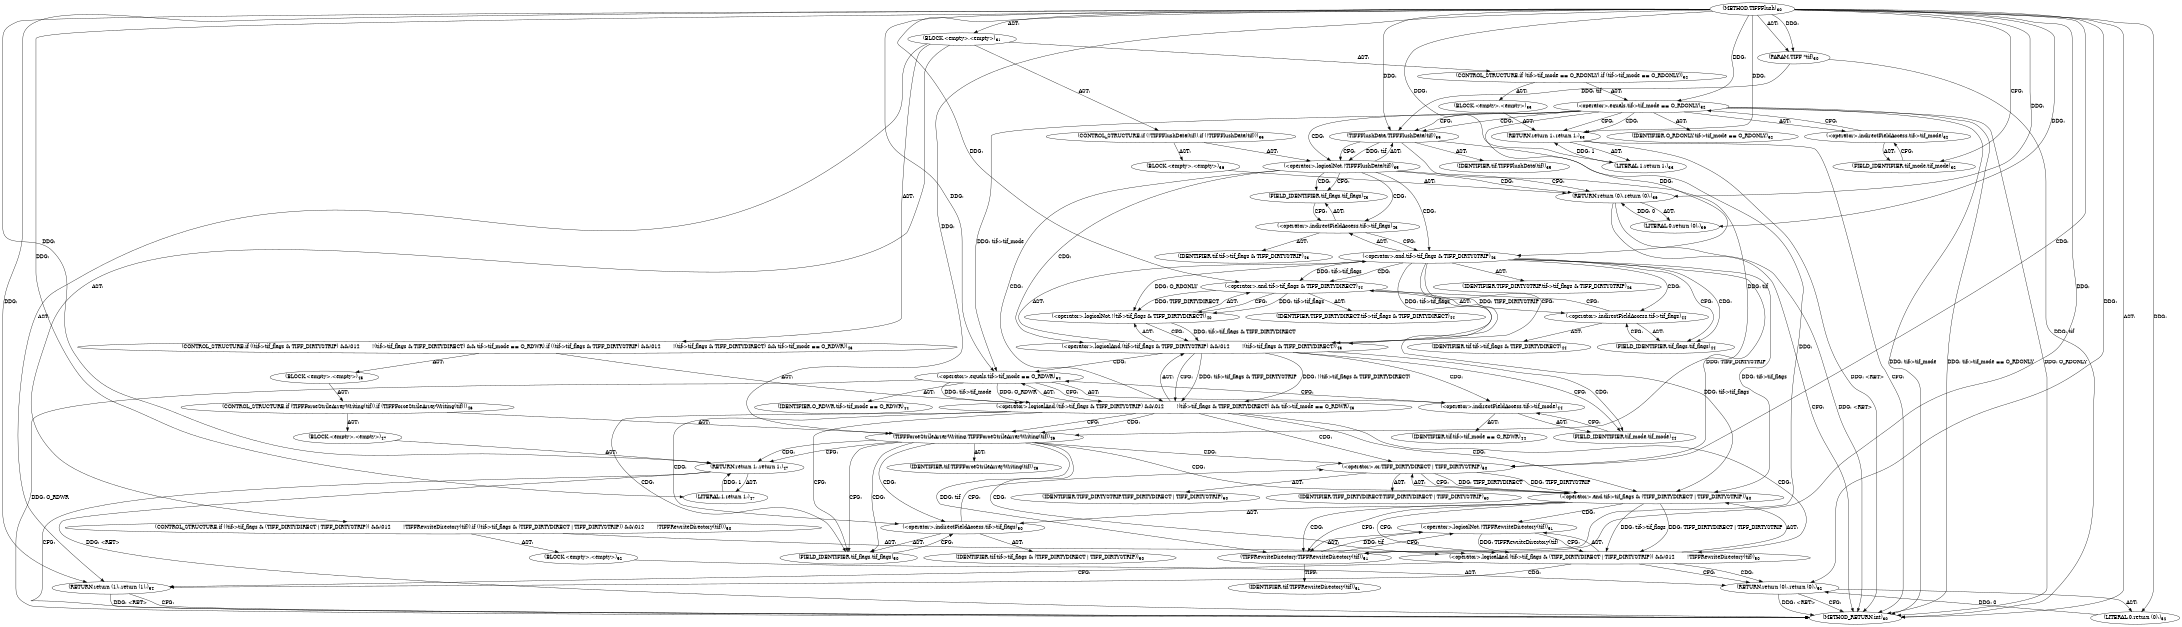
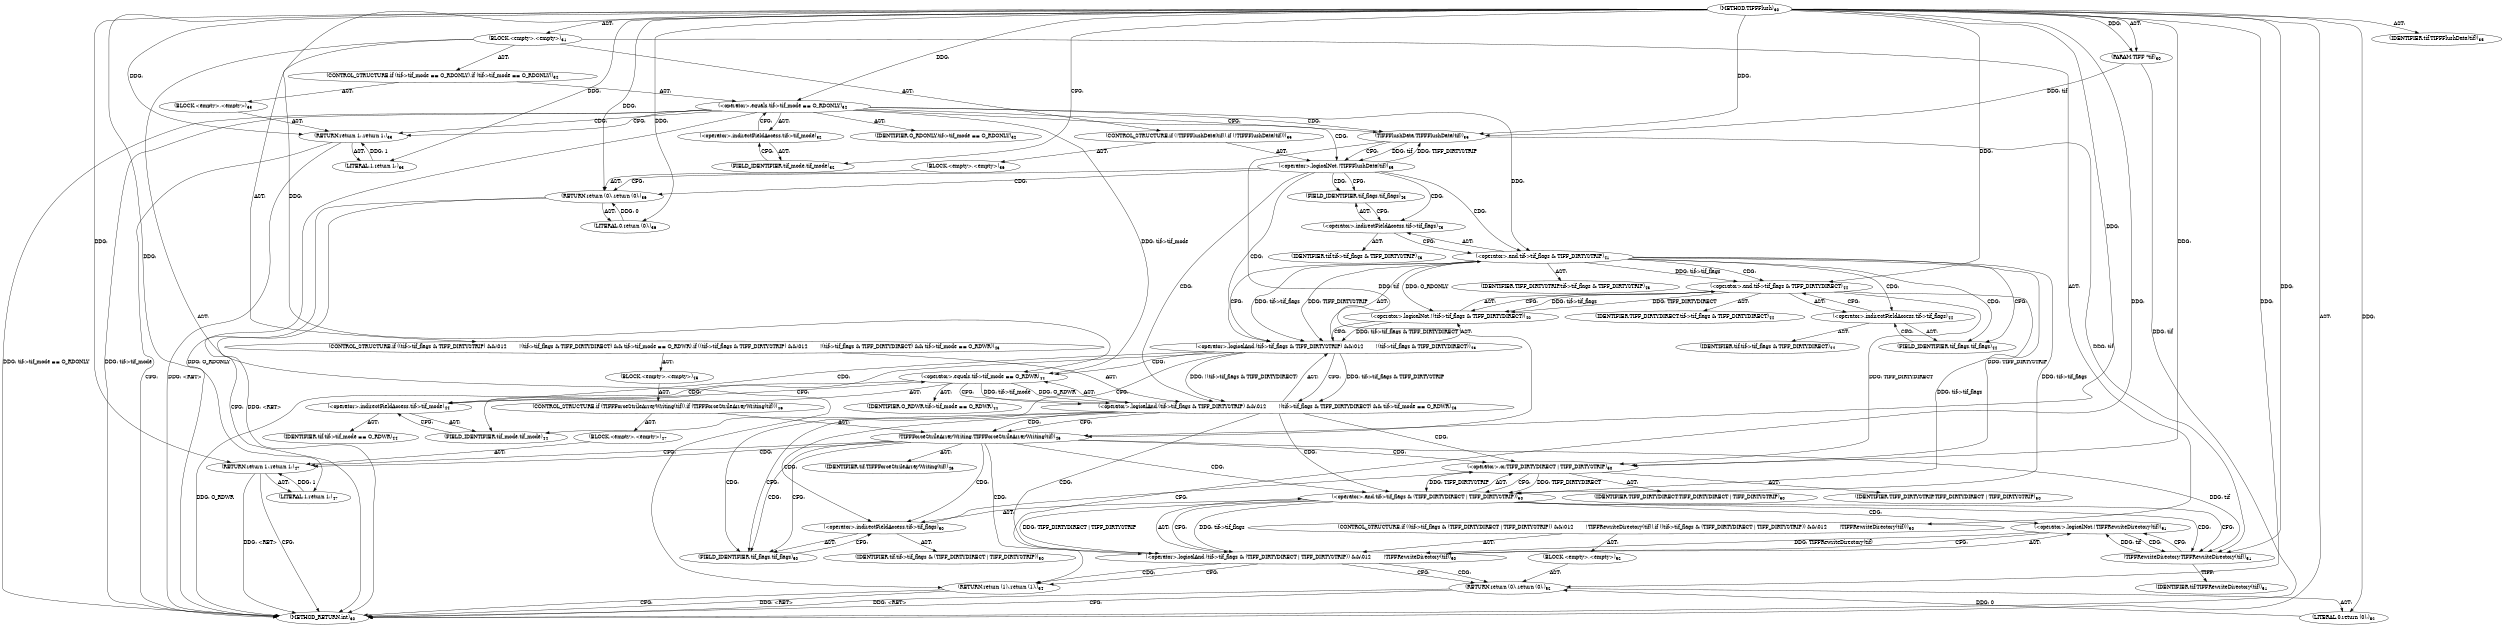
(1448, 151) -> (2104, 13)
(1397, 152) -> (1447, 152)
(2063, 242) -> (2185, 242)
(1493, 256) -> (1607, 256)
(1806, 347) -> (2103, 347)
(1058, 377) -> (1043, 377)
none -> (1869, 379)
(1551, 527) -> (2164, 527)
(1334, 543) -> (2156, 543)
